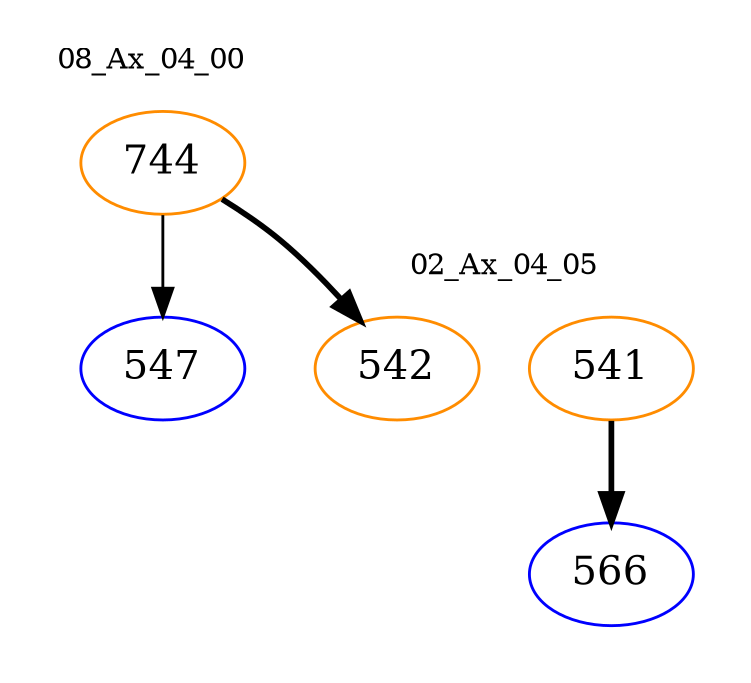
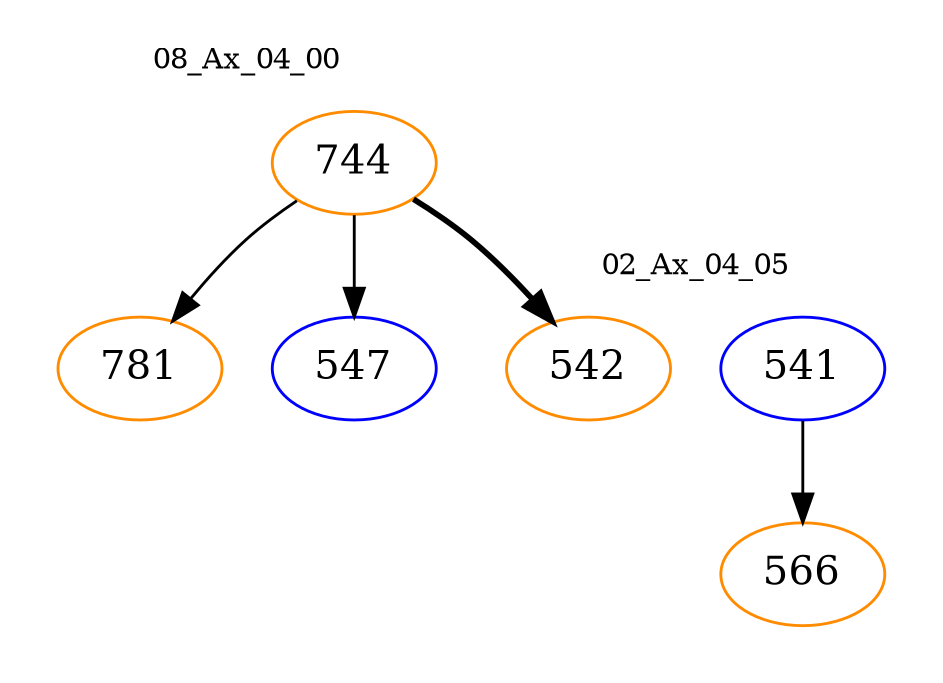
none -> (140, 369)
(611, 369) -> (803, 369)
(611, 457) -> (803, 457)
(611, 574) -> (803, 574)
